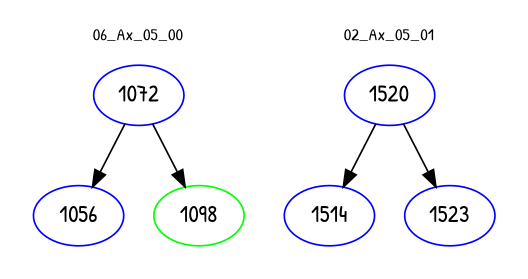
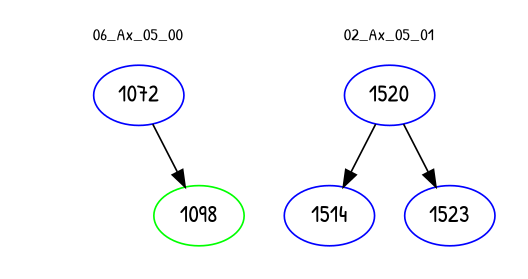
(79, 216) -> none
